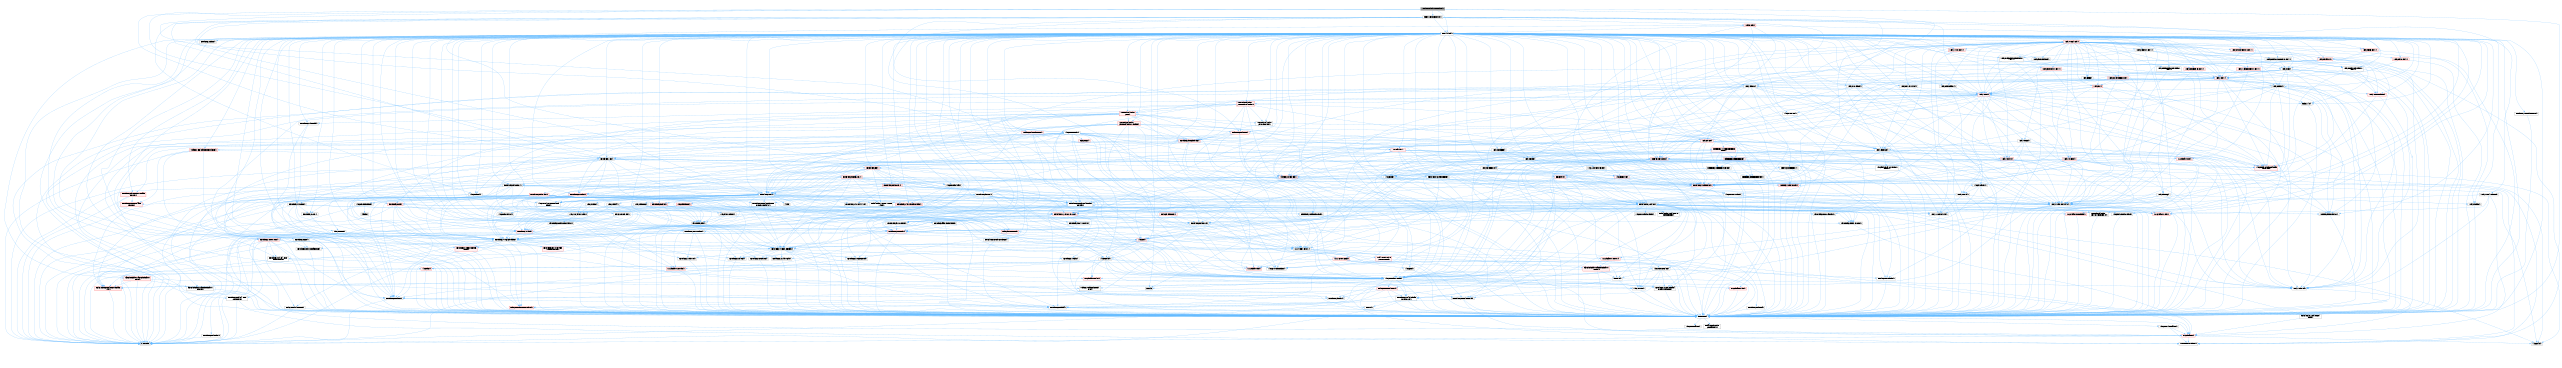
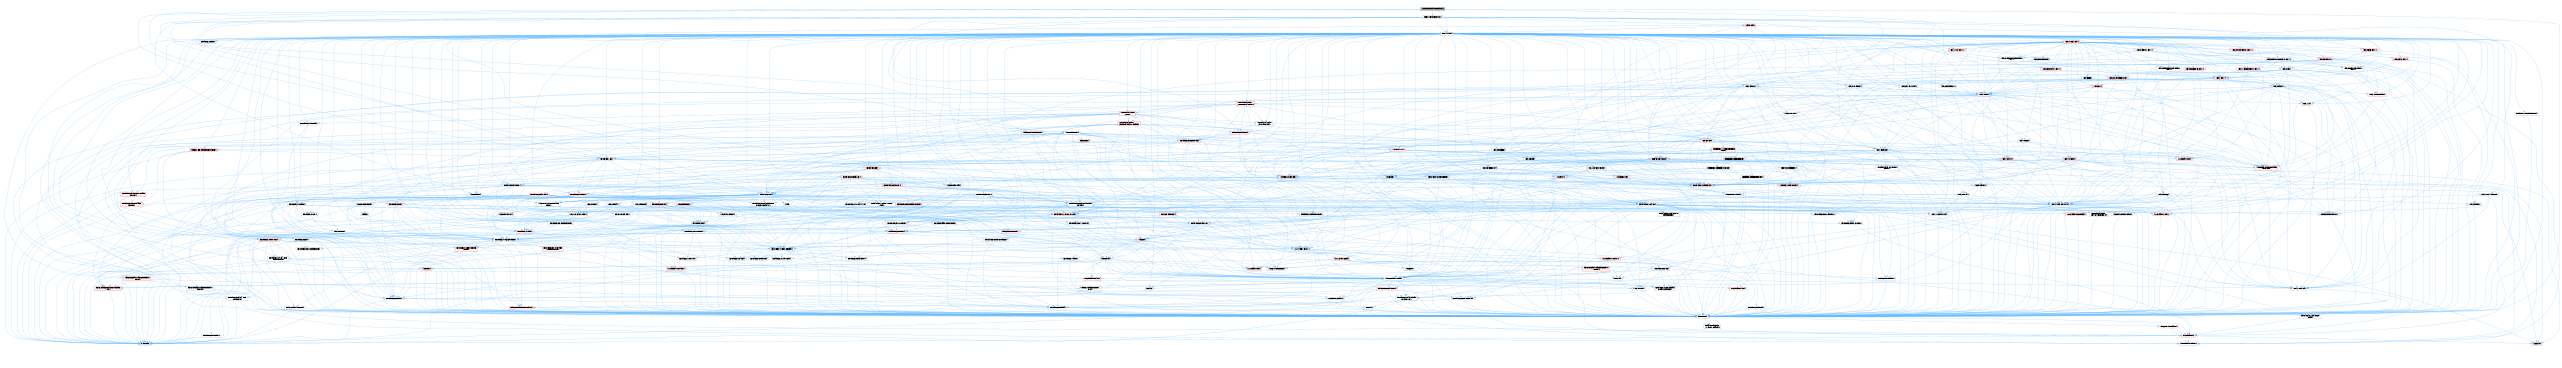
(2307, 104) -> (2307, 104)
(1398, 150) -> (1398, 150)
(1560, 177) -> (1560, 177)
(909, 204) -> (909, 204)
(1645, 214) -> none
(561, 223) -> (561, 223)
(857, 259) -> (857, 259)
(1384, 259) -> none
(1693, 327) -> none
(1712, 327) -> (1712, 327)
